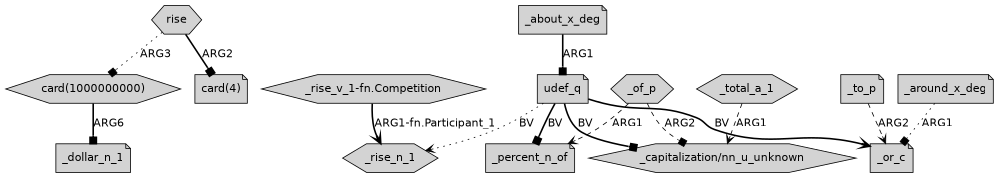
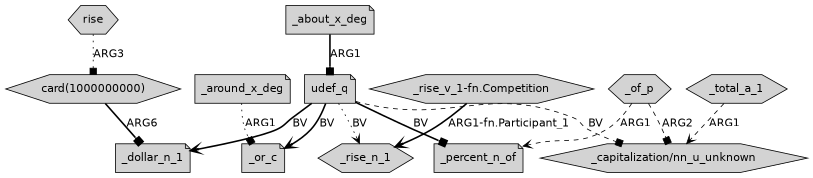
(221, 89) -> none
(862, 89) -> none
none -> (259, 135)
(594, 138) -> (489, 104)
